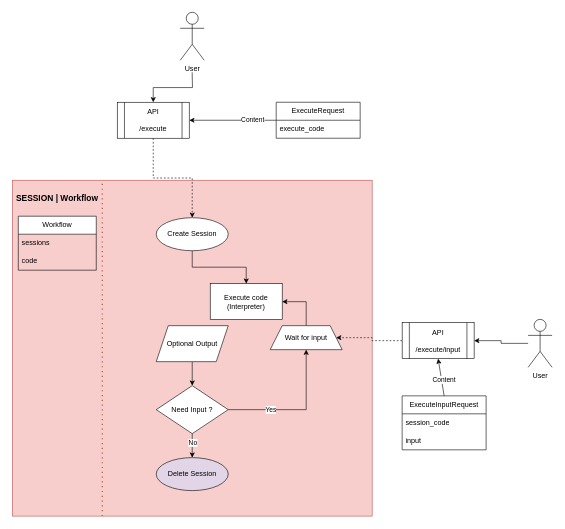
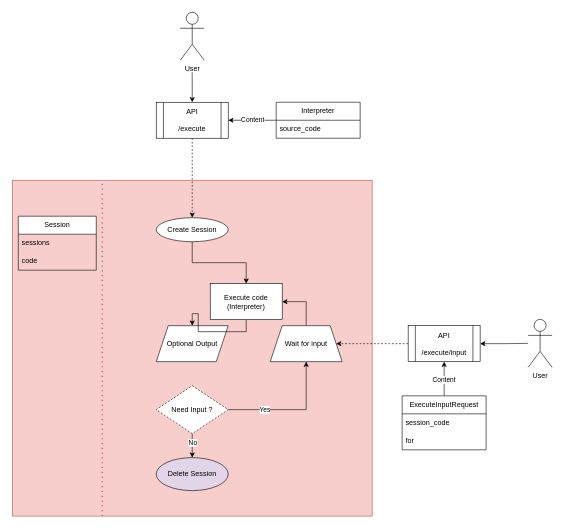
(318, 111) -> (318, 111)
(153, 120) -> (192, 120)
(304, 129) -> (302, 129)
(57, 198) -> none
(57, 225) -> (57, 225)
(192, 234) -> (192, 230)
none -> (211, 332)
(306, 338) -> (306, 344)
(438, 341) -> (444, 344)
(192, 380) -> none
(192, 410) -> (192, 410)
(415, 441) -> (412, 441)
